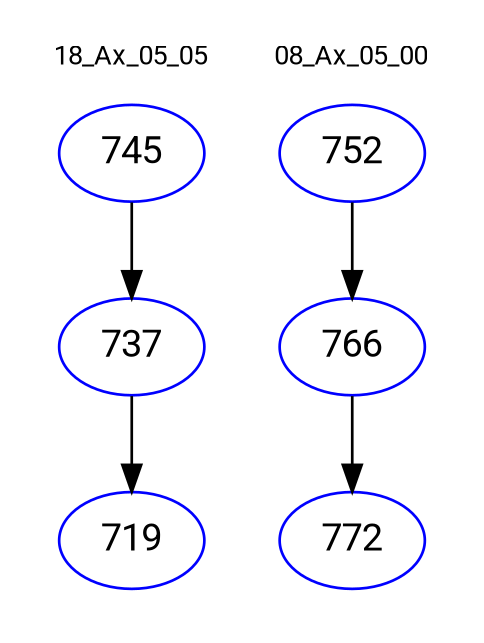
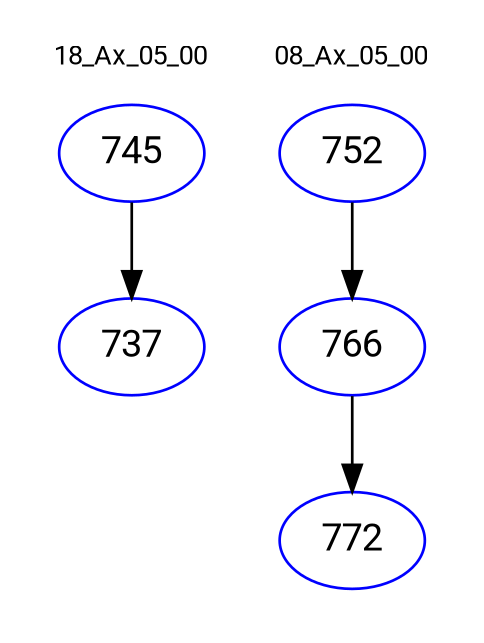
(132, 58) -> (132, 58)
(132, 540) -> none
